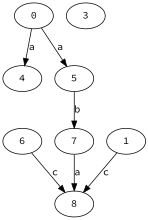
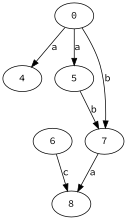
(86, 16) -> none
none -> (102, 72)
(126, 141) -> none
